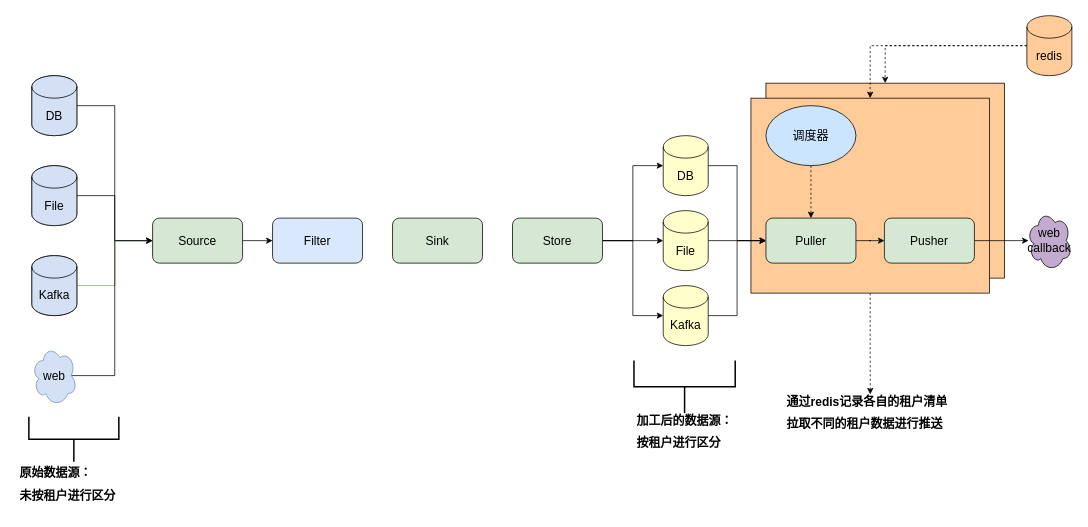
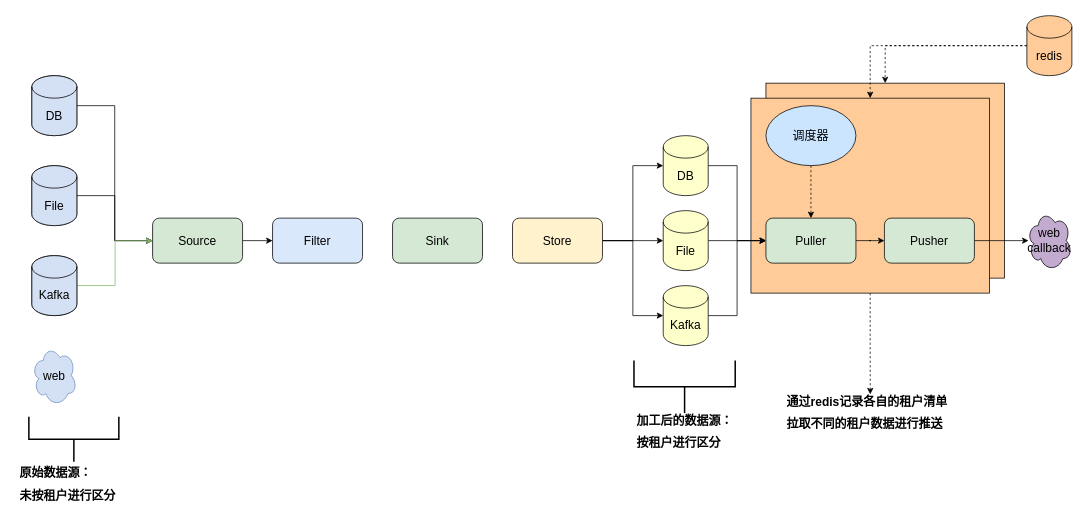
(558, 240) -> (558, 240)
(115, 353) -> none
